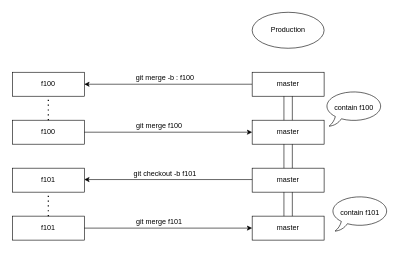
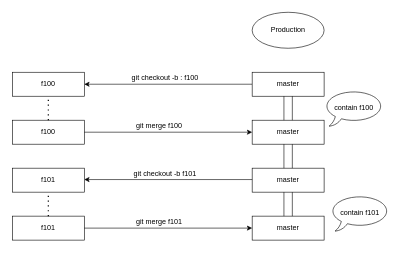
(165, 78) -> (165, 78)
